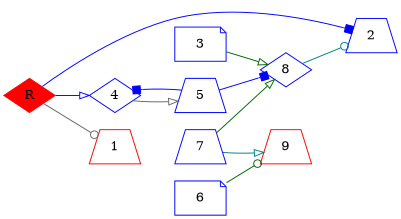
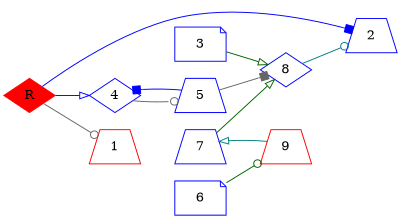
(239, 84) -> (239, 84)
(151, 102) -> (151, 102)
(239, 153) -> (248, 140)
